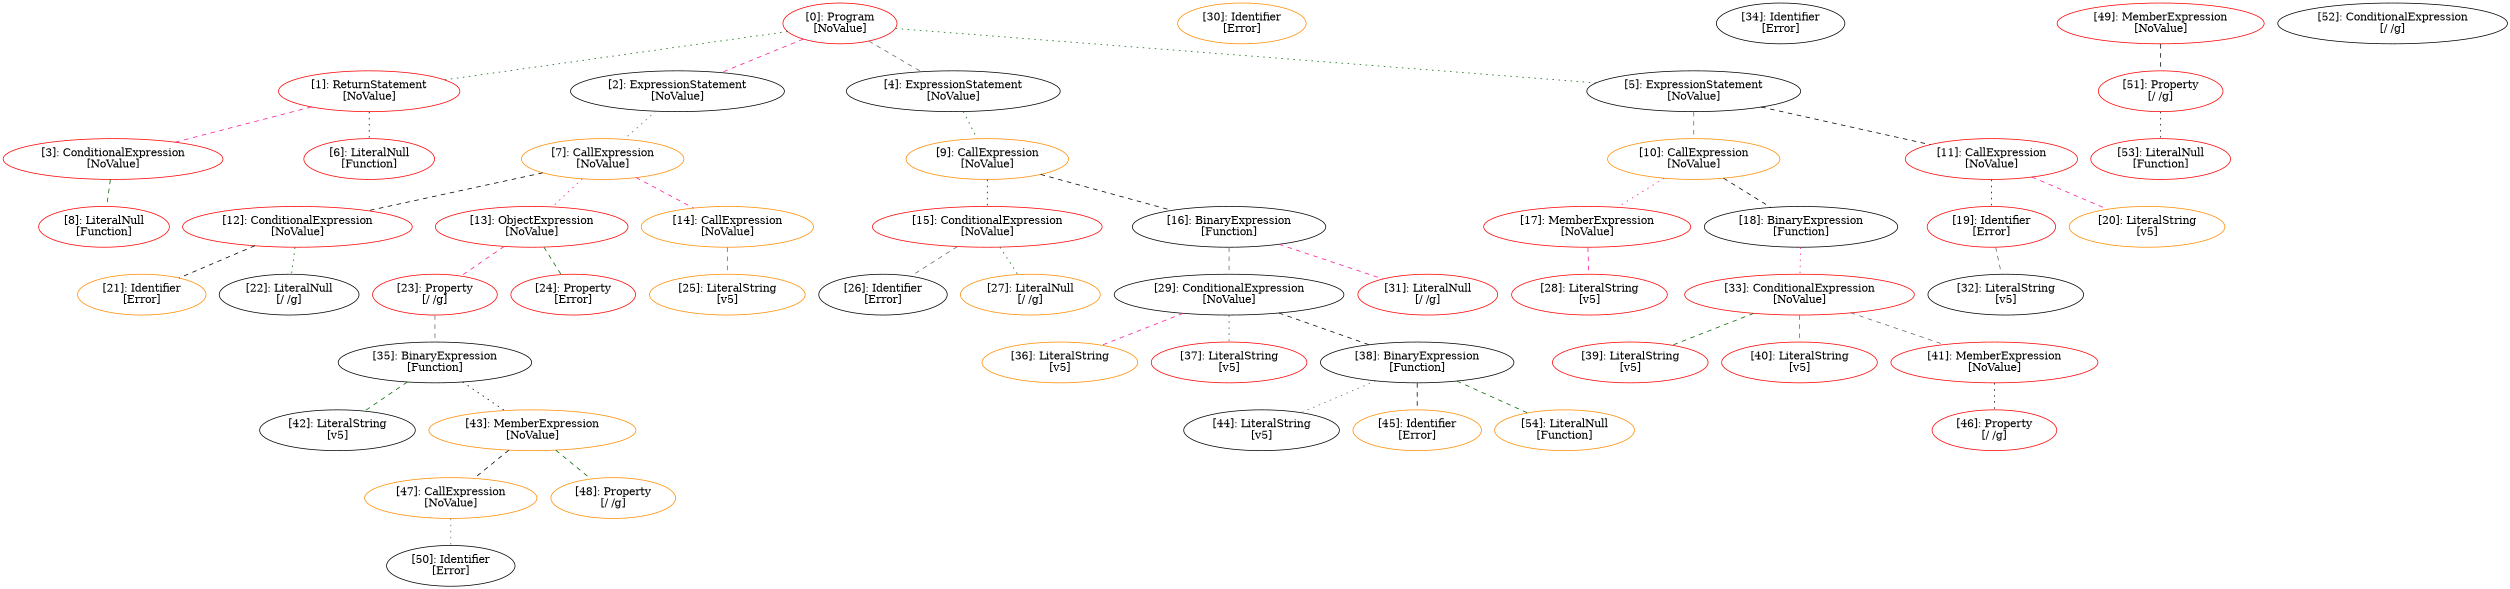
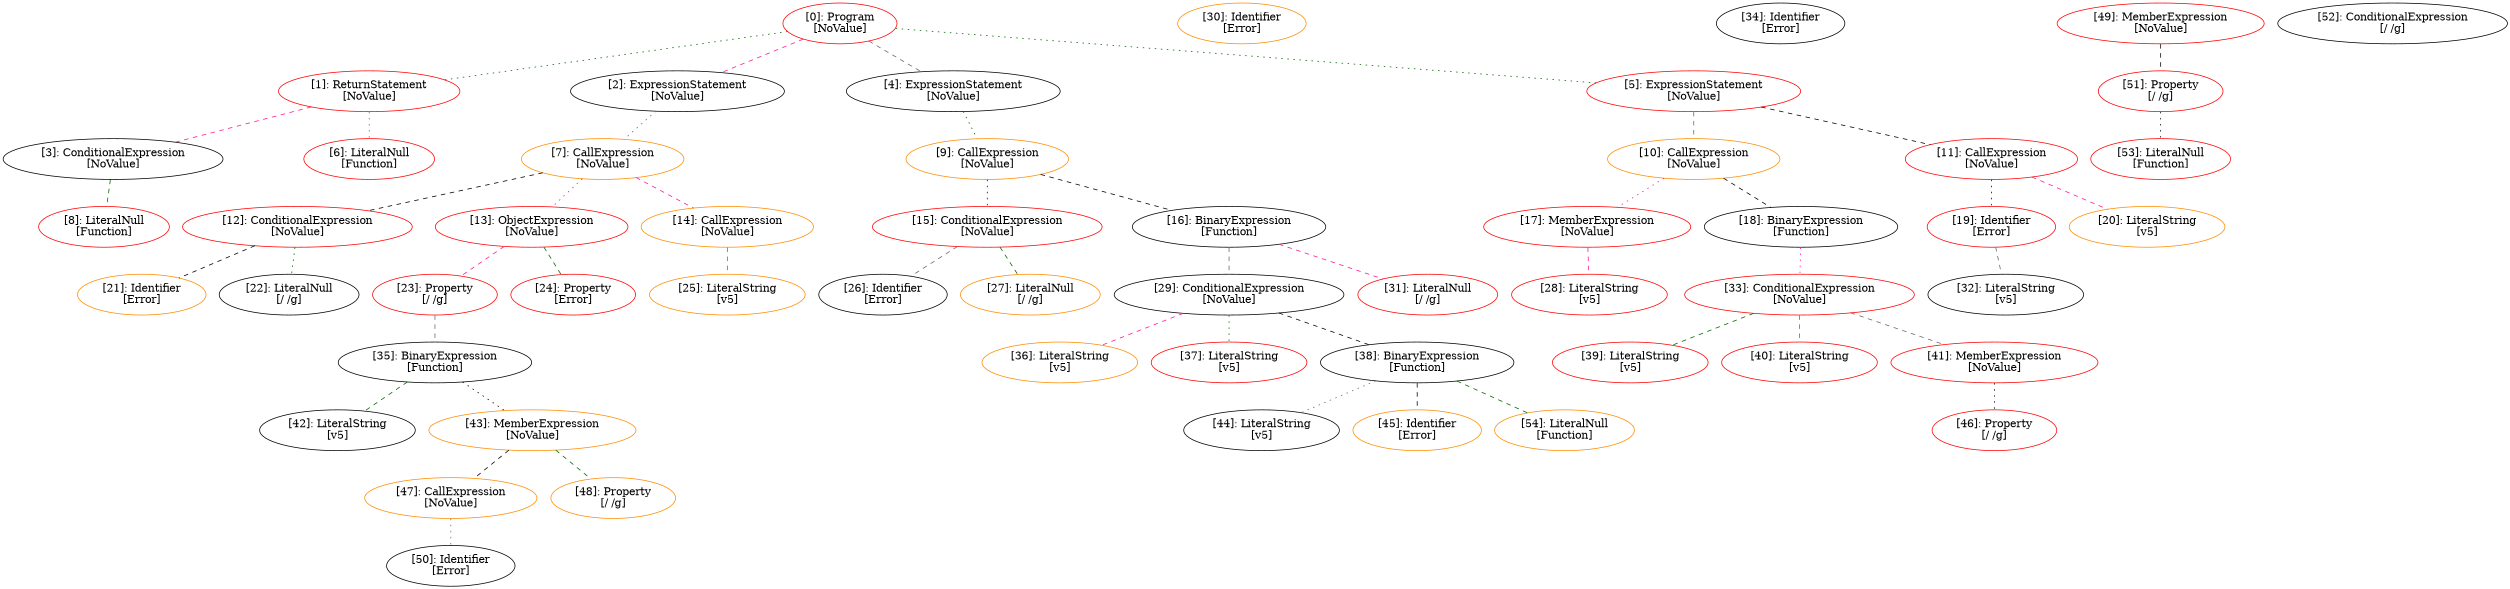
(1694, 91) -> (1694, 91)
(369, 125) -> (369, 125)
(113, 159) -> (113, 159)
(1009, 261) -> (1009, 261)
